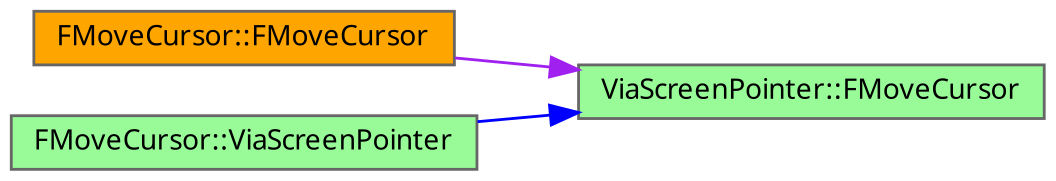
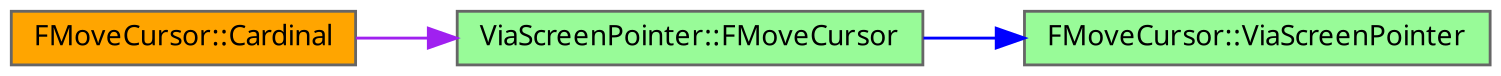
(244, 38) -> (183, 38)
(514, 118) -> (960, 38)
